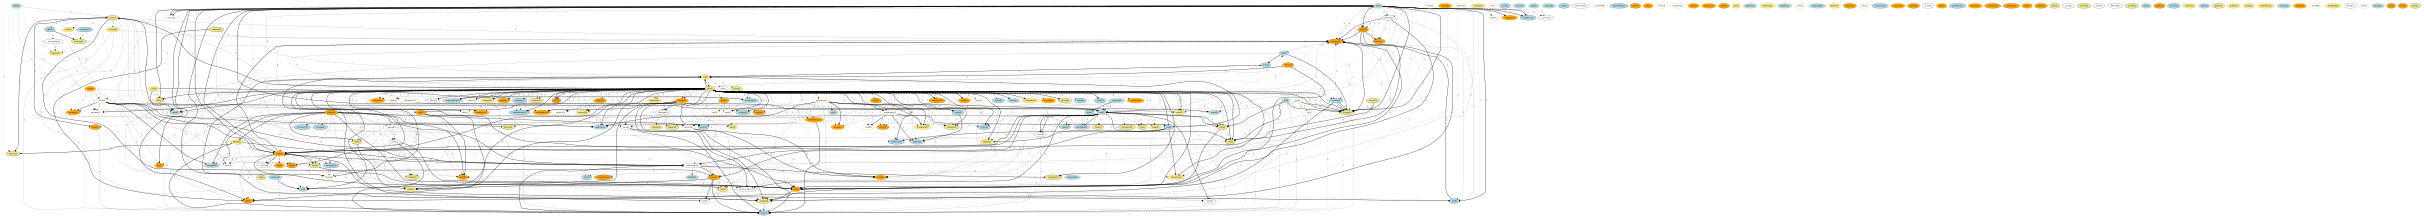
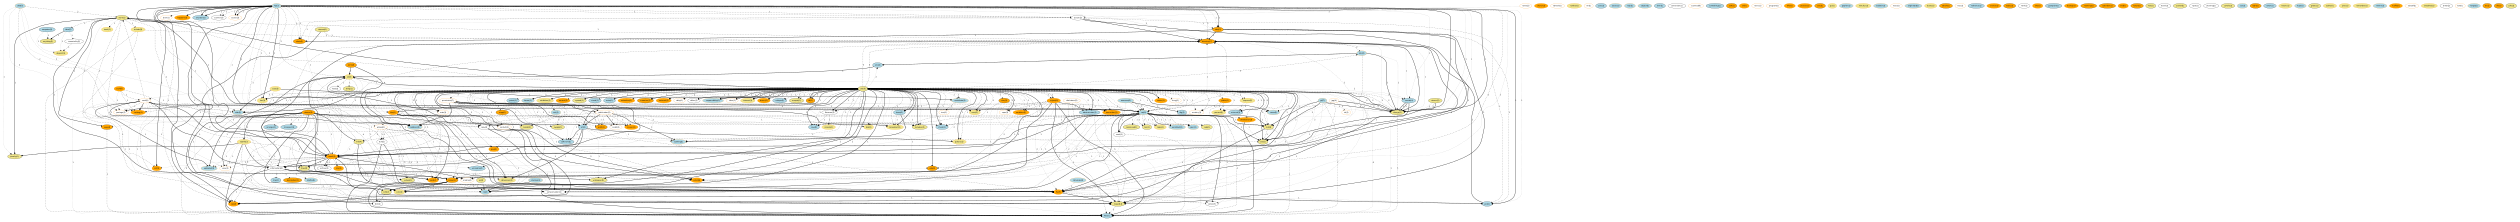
(419, 97) -> none
(737, 109) -> (511, 132)
(718, 183) -> (419, 186)
